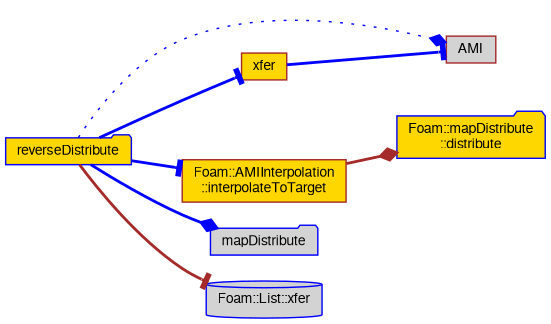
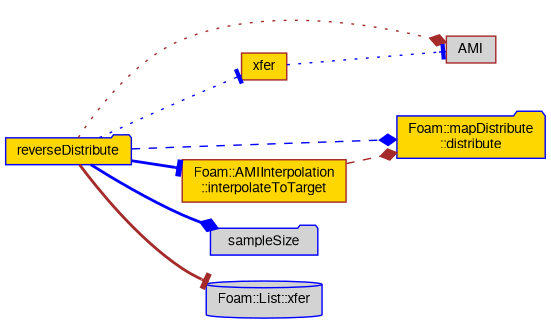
(233, 26) -> (233, 26)
(363, 58) -> (363, 58)
(167, 107) -> (167, 107)
none -> (256, 144)
(363, 160) -> (363, 160)
(264, 242) -> (264, 242)
